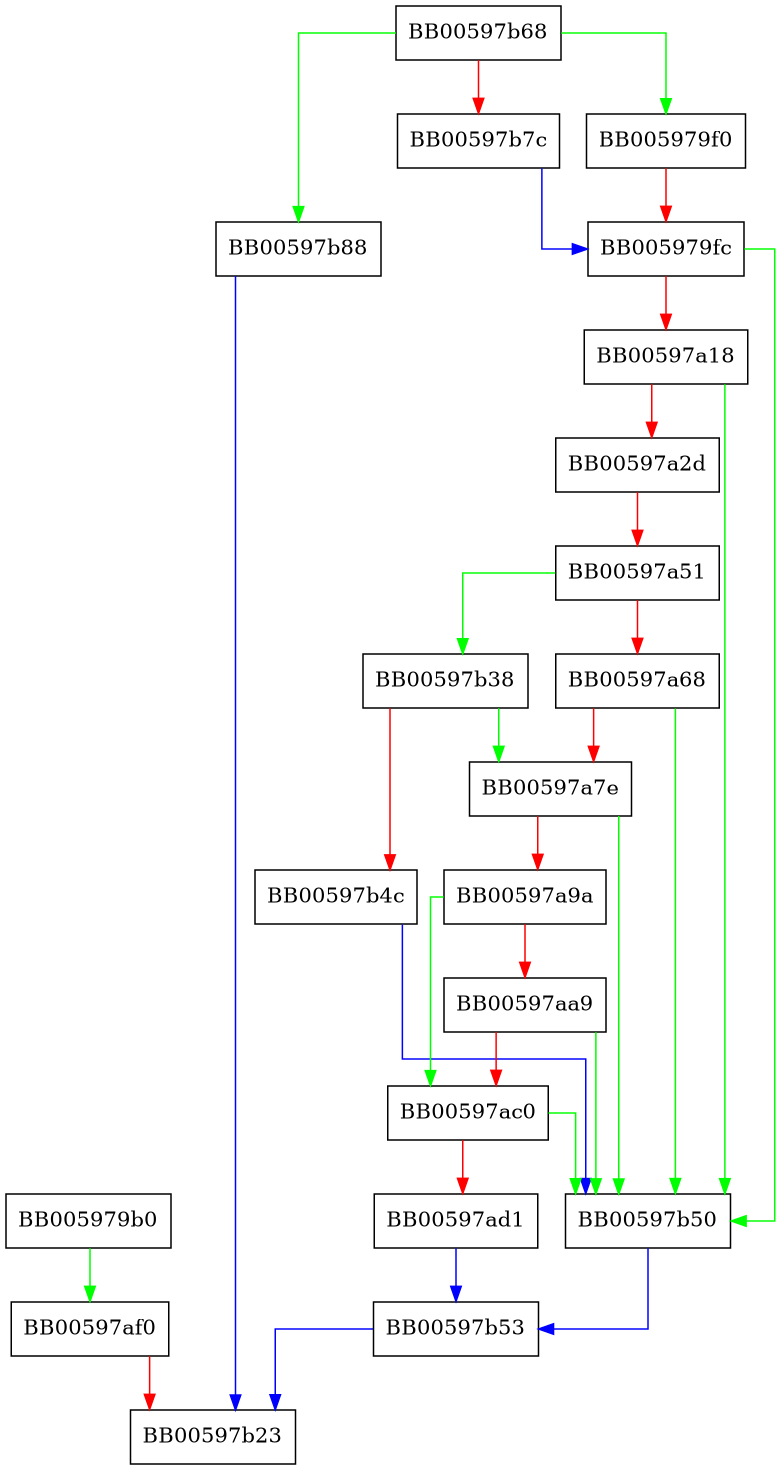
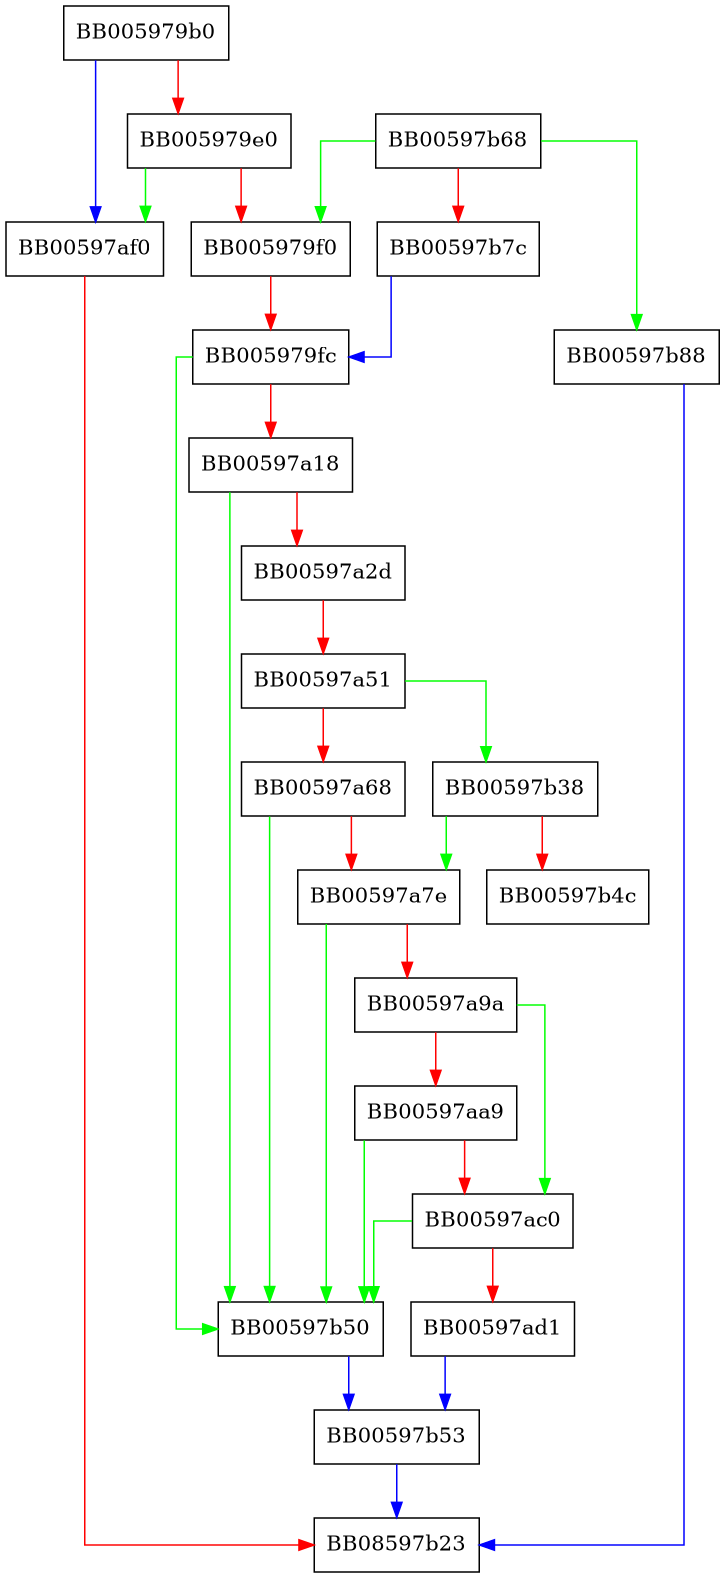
none -> (209, 141)
(487, 1059) -> none
(90, 1267) -> (96, 134)
(213, 1437) -> (397, 1545)
